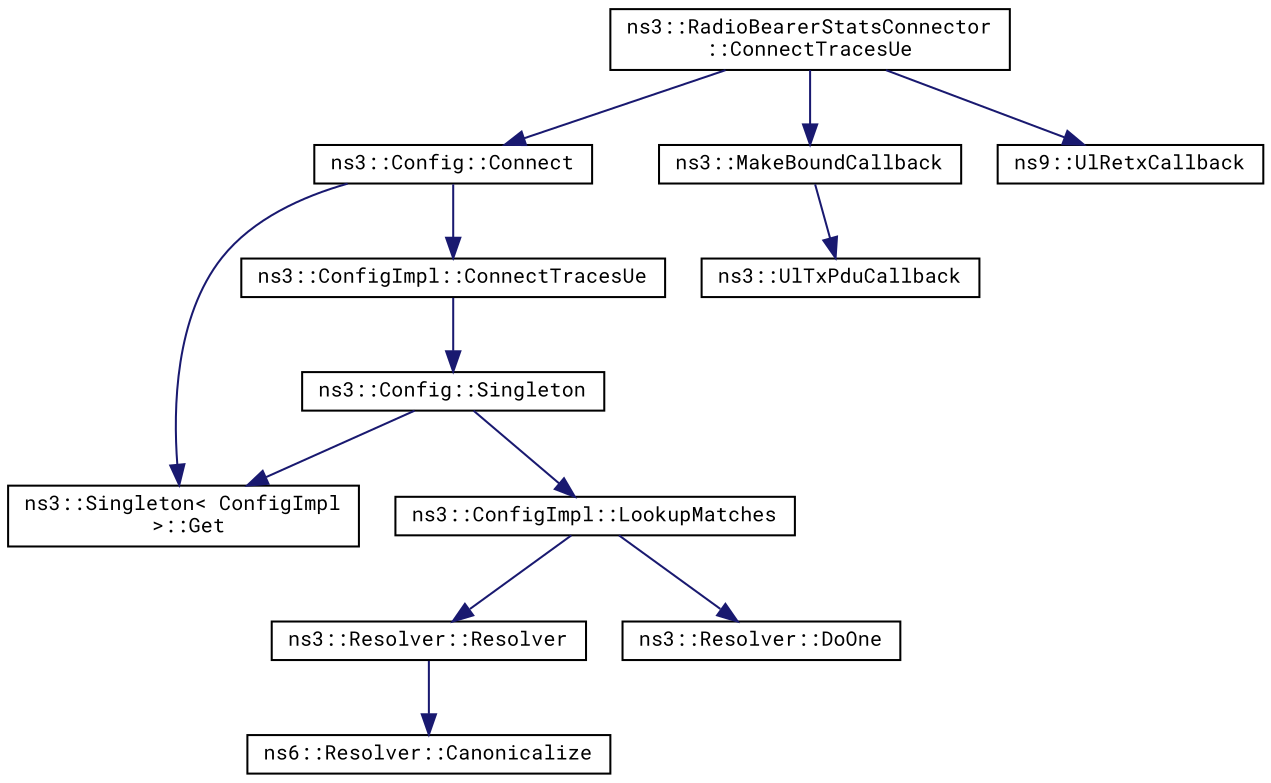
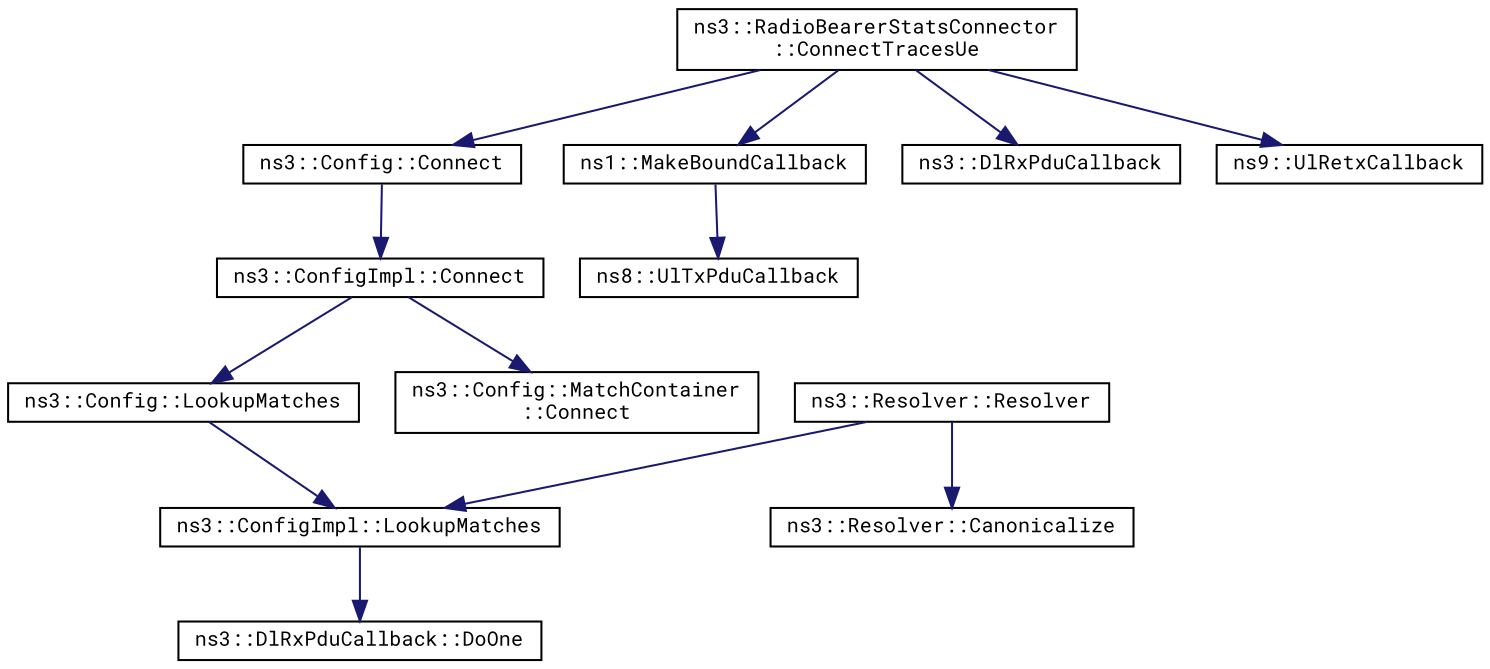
(810, 164) -> (715, 164)
none -> (1041, 164)
(453, 278) -> (380, 278)
(841, 278) -> (719, 278)
(453, 391) -> (184, 403)
none -> (577, 403)
(184, 516) -> none
(521, 572) -> (666, 463)
(761, 641) -> (360, 641)
(429, 754) -> (952, 527)
